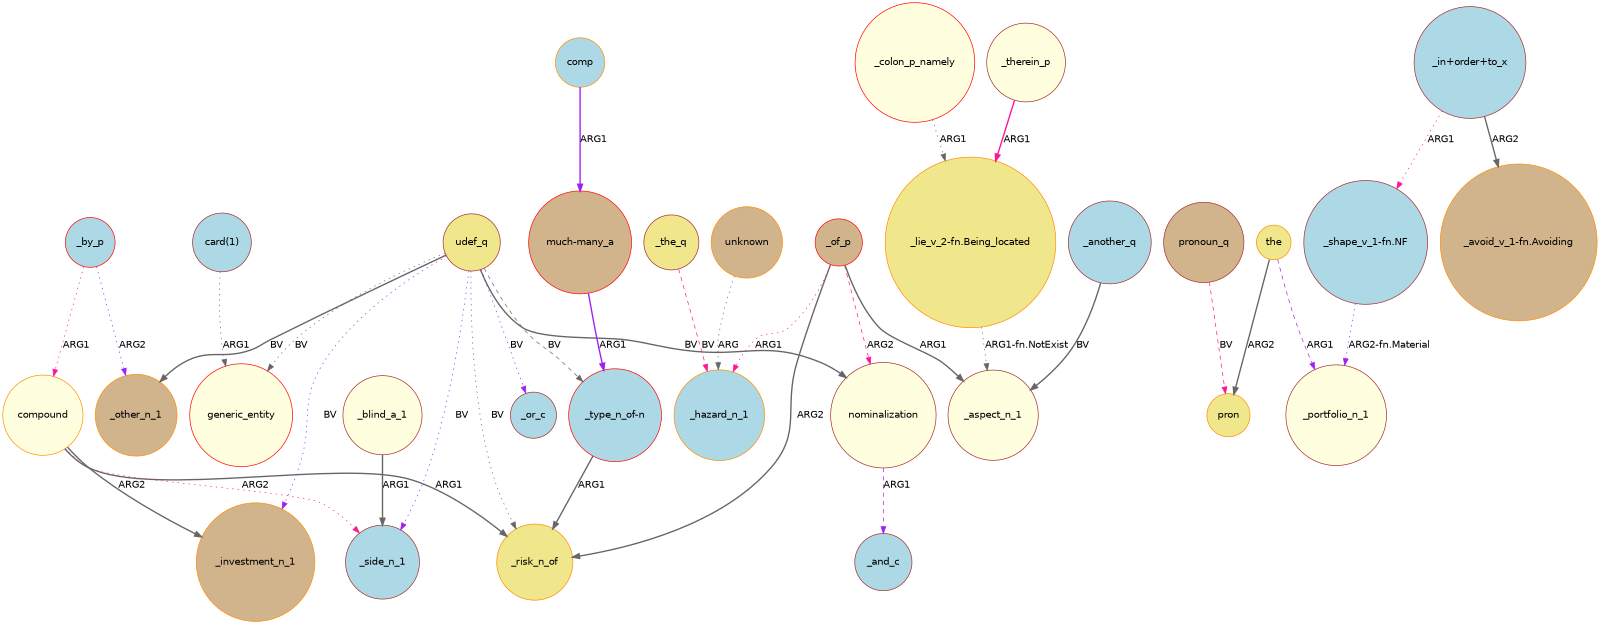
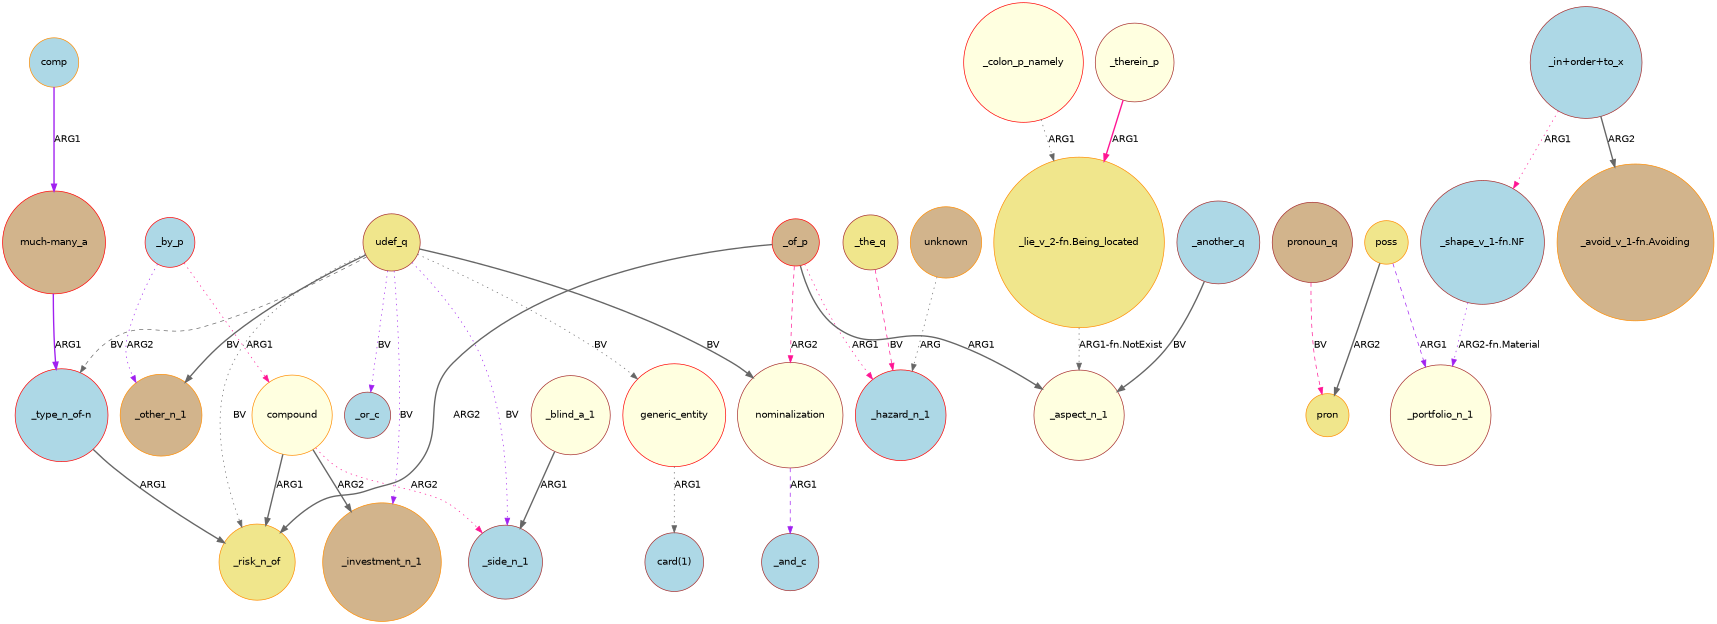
(1274, 242) -> (1386, 242)
(220, 316) -> (674, 496)
(719, 415) -> (901, 415)
